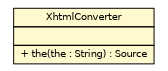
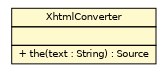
(84, 54) -> (84, 54)
